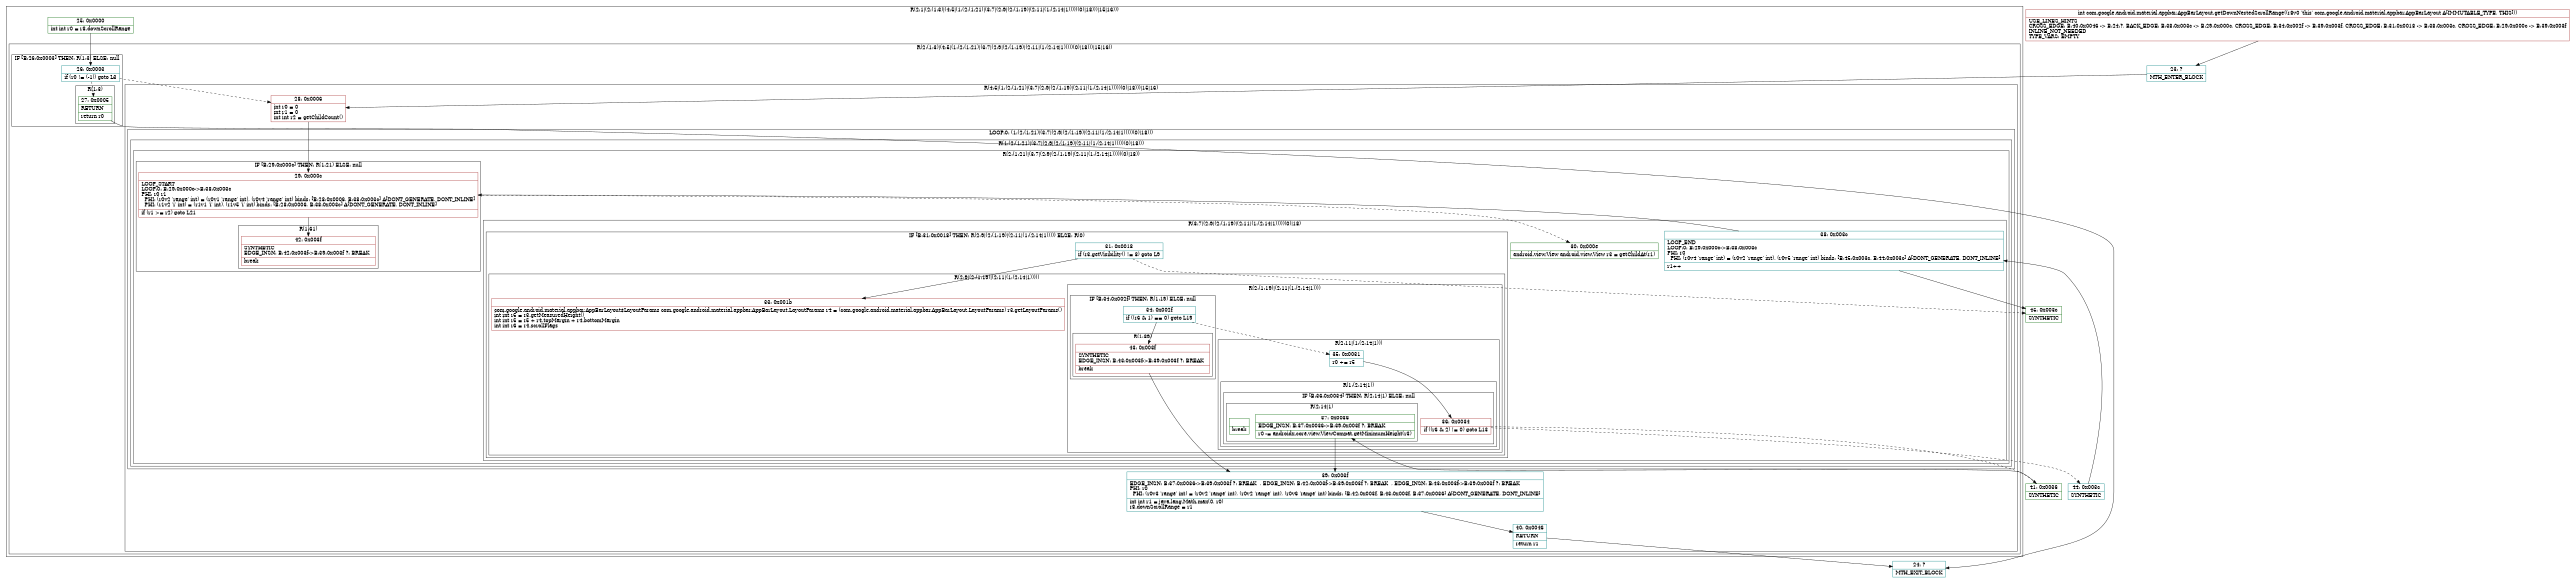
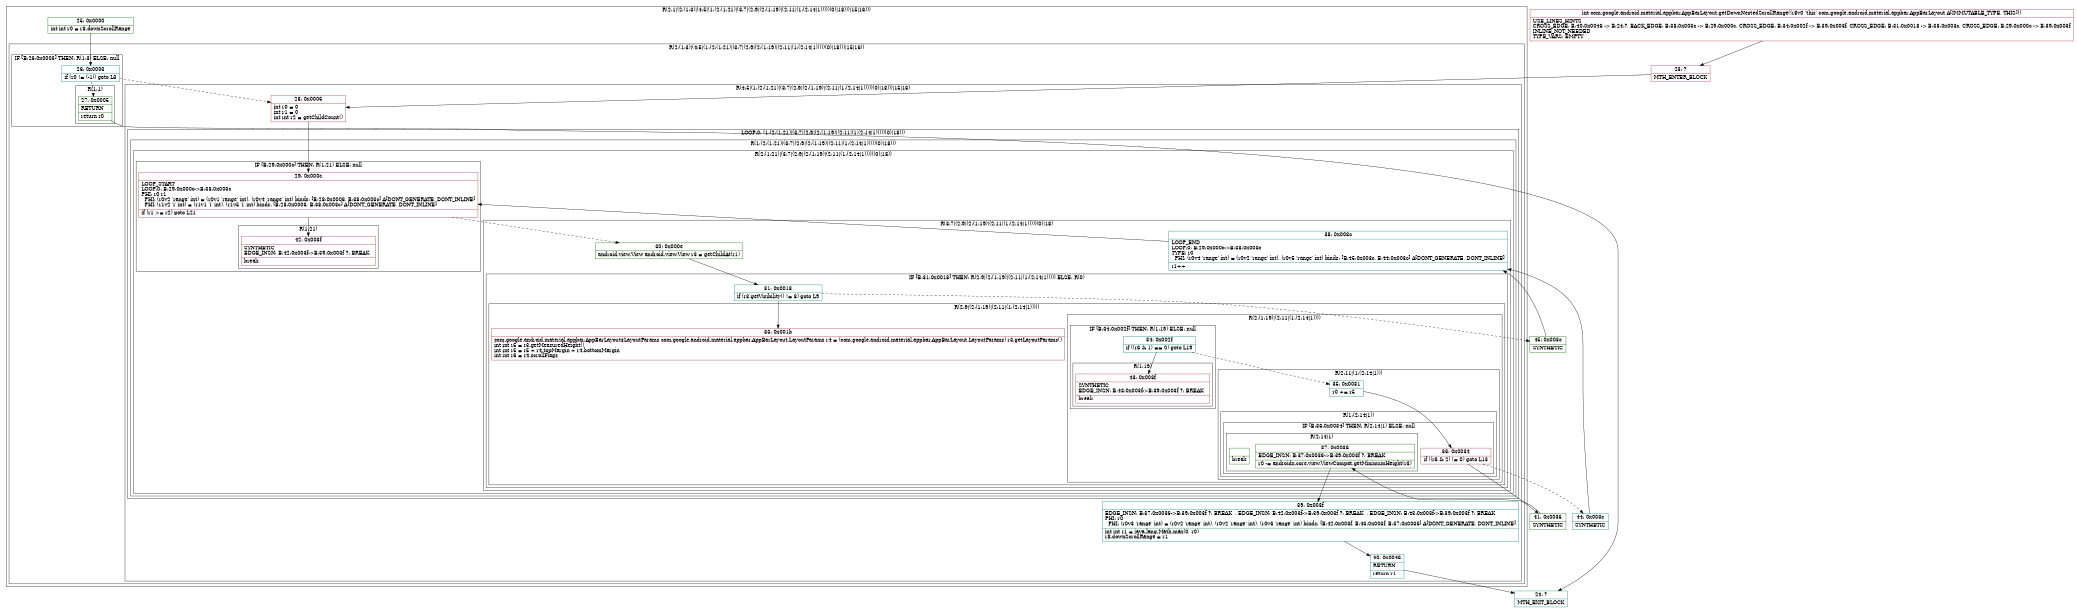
(2176, 74) -> (1681, 74)
(95, 90) -> (95, 90)
(308, 229) -> (308, 229)
(1677, 253) -> (1183, 253)
none -> (722, 271)
(1961, 289) -> (1532, 301)
(1143, 337) -> (1143, 367)
(1182, 427) -> none
(1765, 436) -> (1502, 487)
